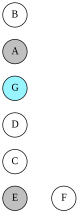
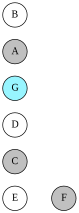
(15, 162) -> (15, 162)
(15, 198) -> (15, 198)
(64, 198) -> (64, 198)
